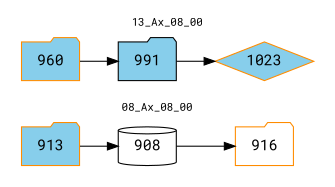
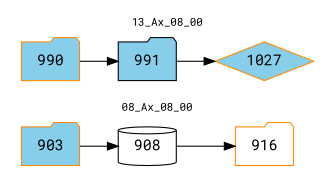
(51, 61) -> (51, 61)
(264, 61) -> (264, 61)
(51, 146) -> (51, 146)
